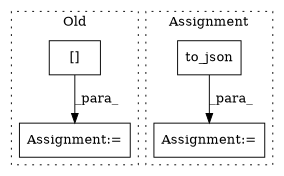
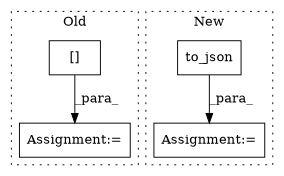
(209, 22) -> (209, 22)
